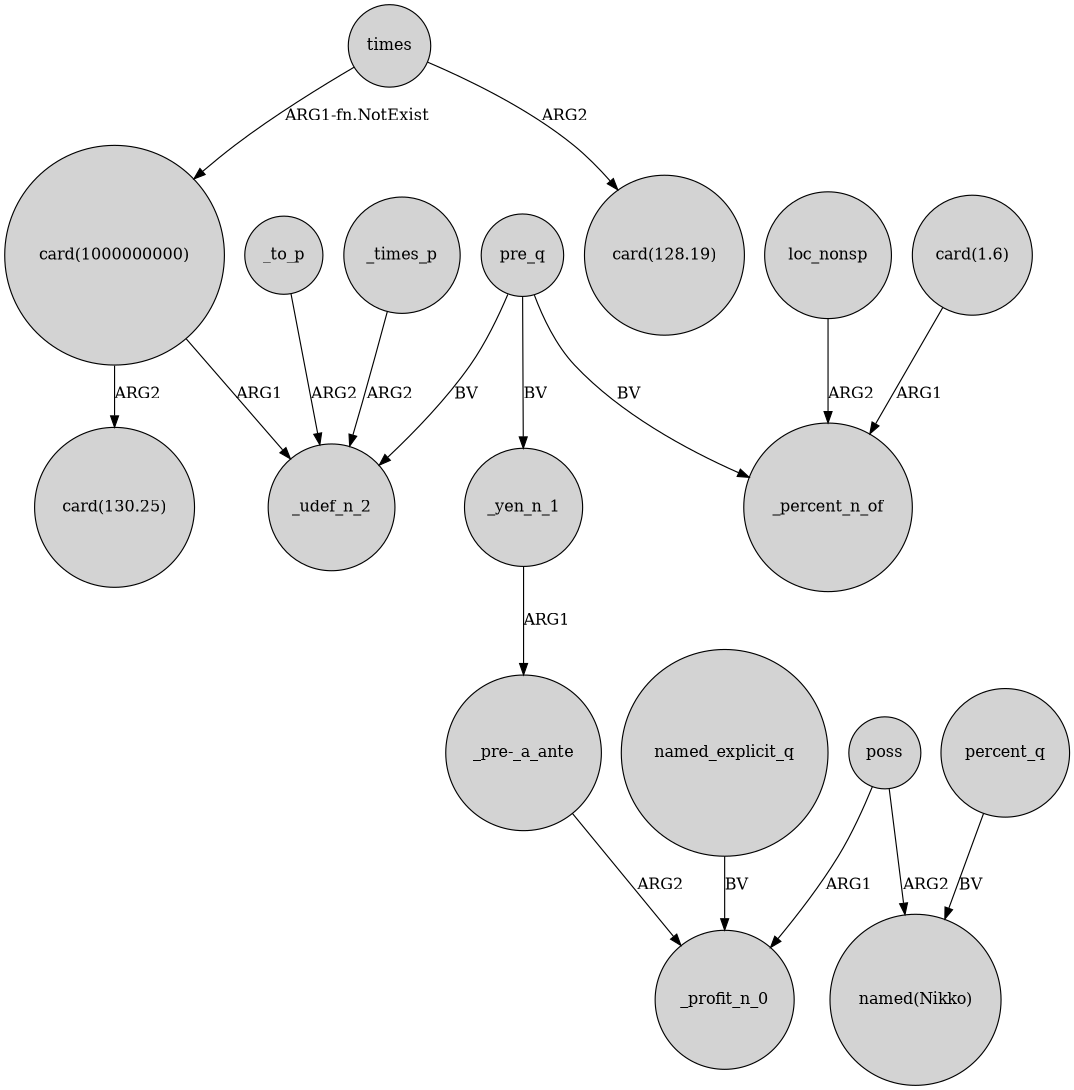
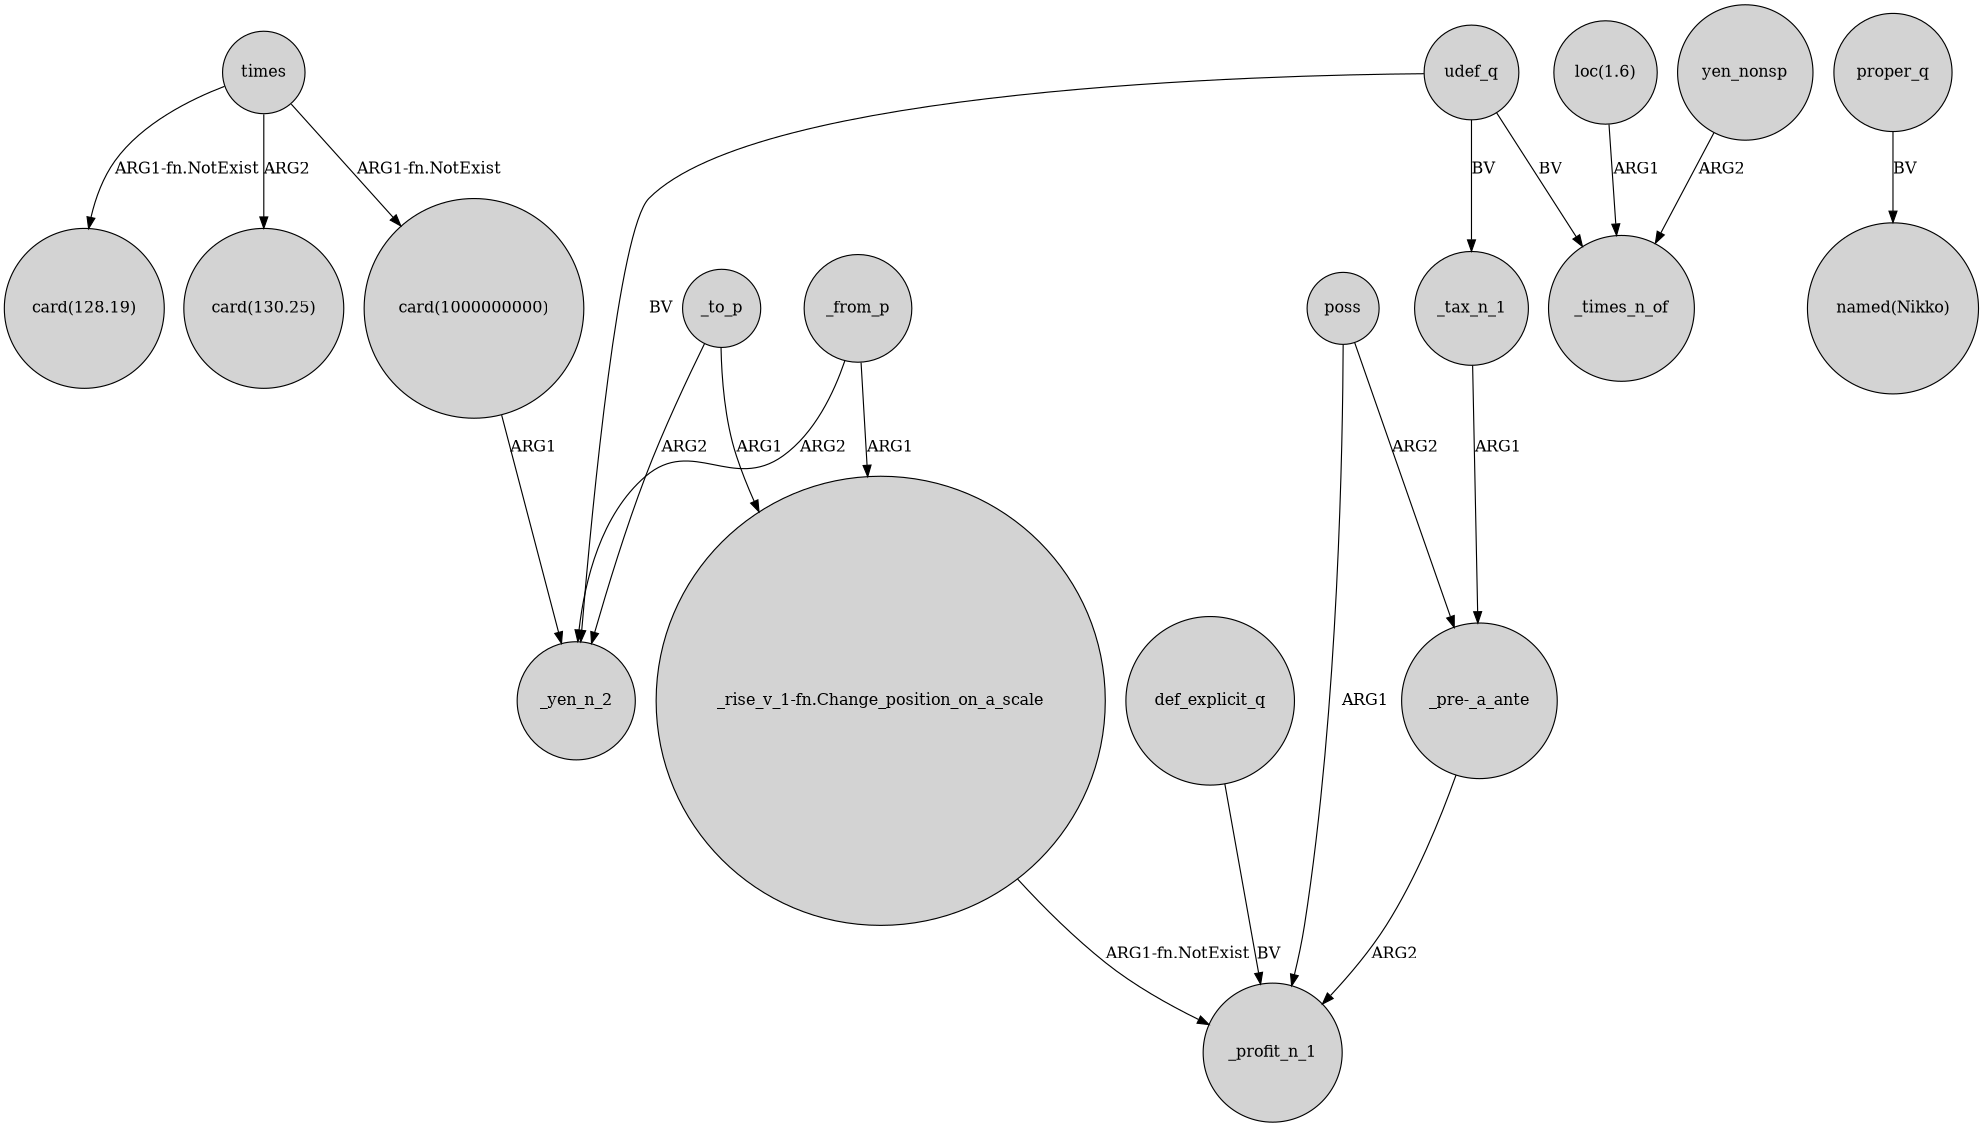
(565, 116) -> (187, 169)
(402, 255) -> (858, 308)
(522, 255) -> (1471, 72)
(828, 255) -> (1745, 72)
(972, 255) -> (1606, 72)
(115, 391) -> (264, 166)
(332, 507) -> (576, 701)
(524, 507) -> (1471, 308)
(828, 507) -> (1621, 308)
none -> (881, 701)
(725, 753) -> (1210, 701)
(1005, 753) -> (1893, 72)
(896, 846) -> (1402, 480)
(725, 1000) -> (1273, 1053)
